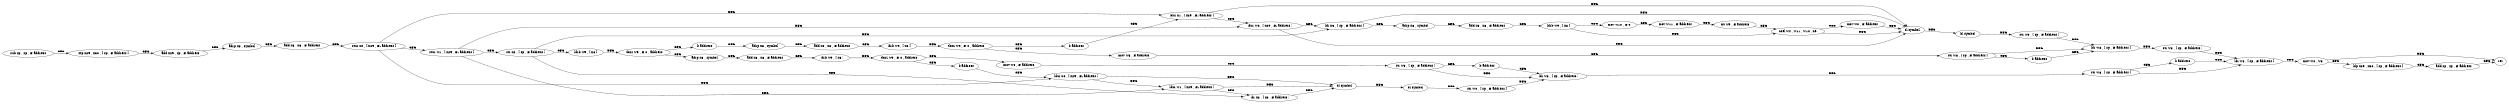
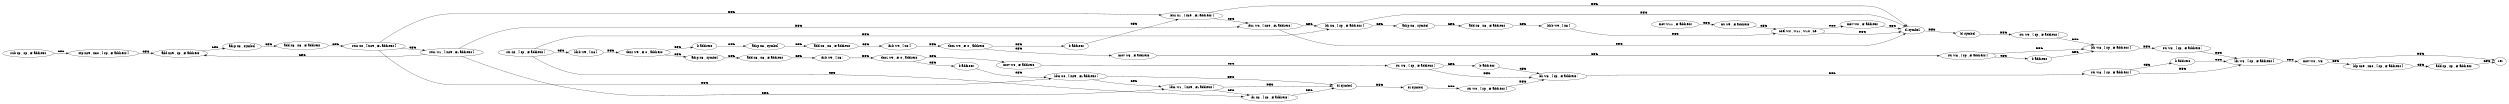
(1619, 25) -> none
(490, 52) -> (316, 57)
(1134, 81) -> (1134, 81)
